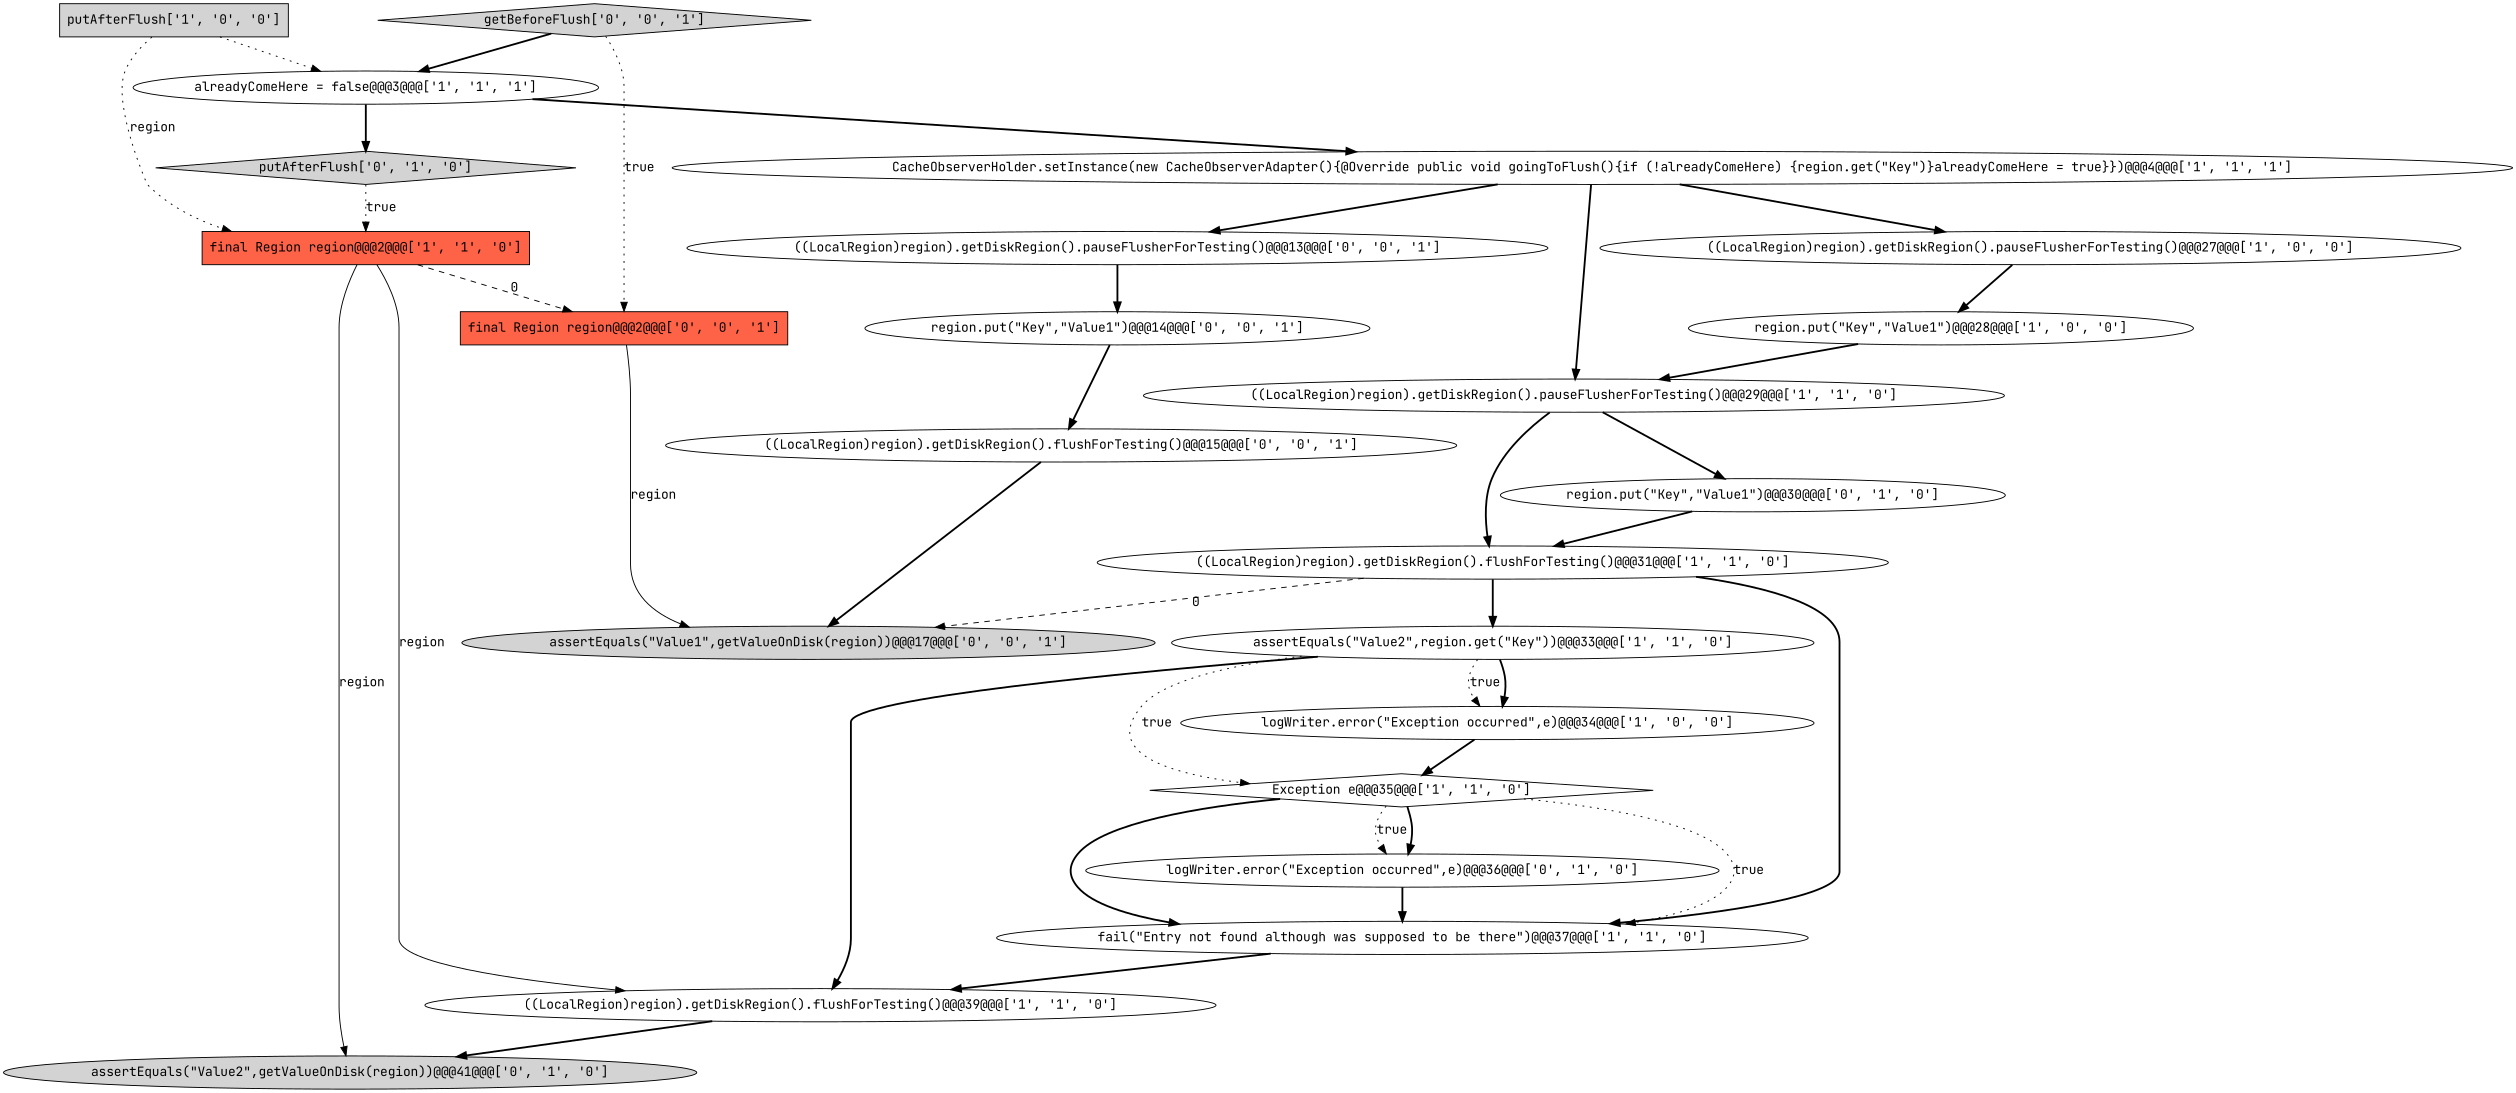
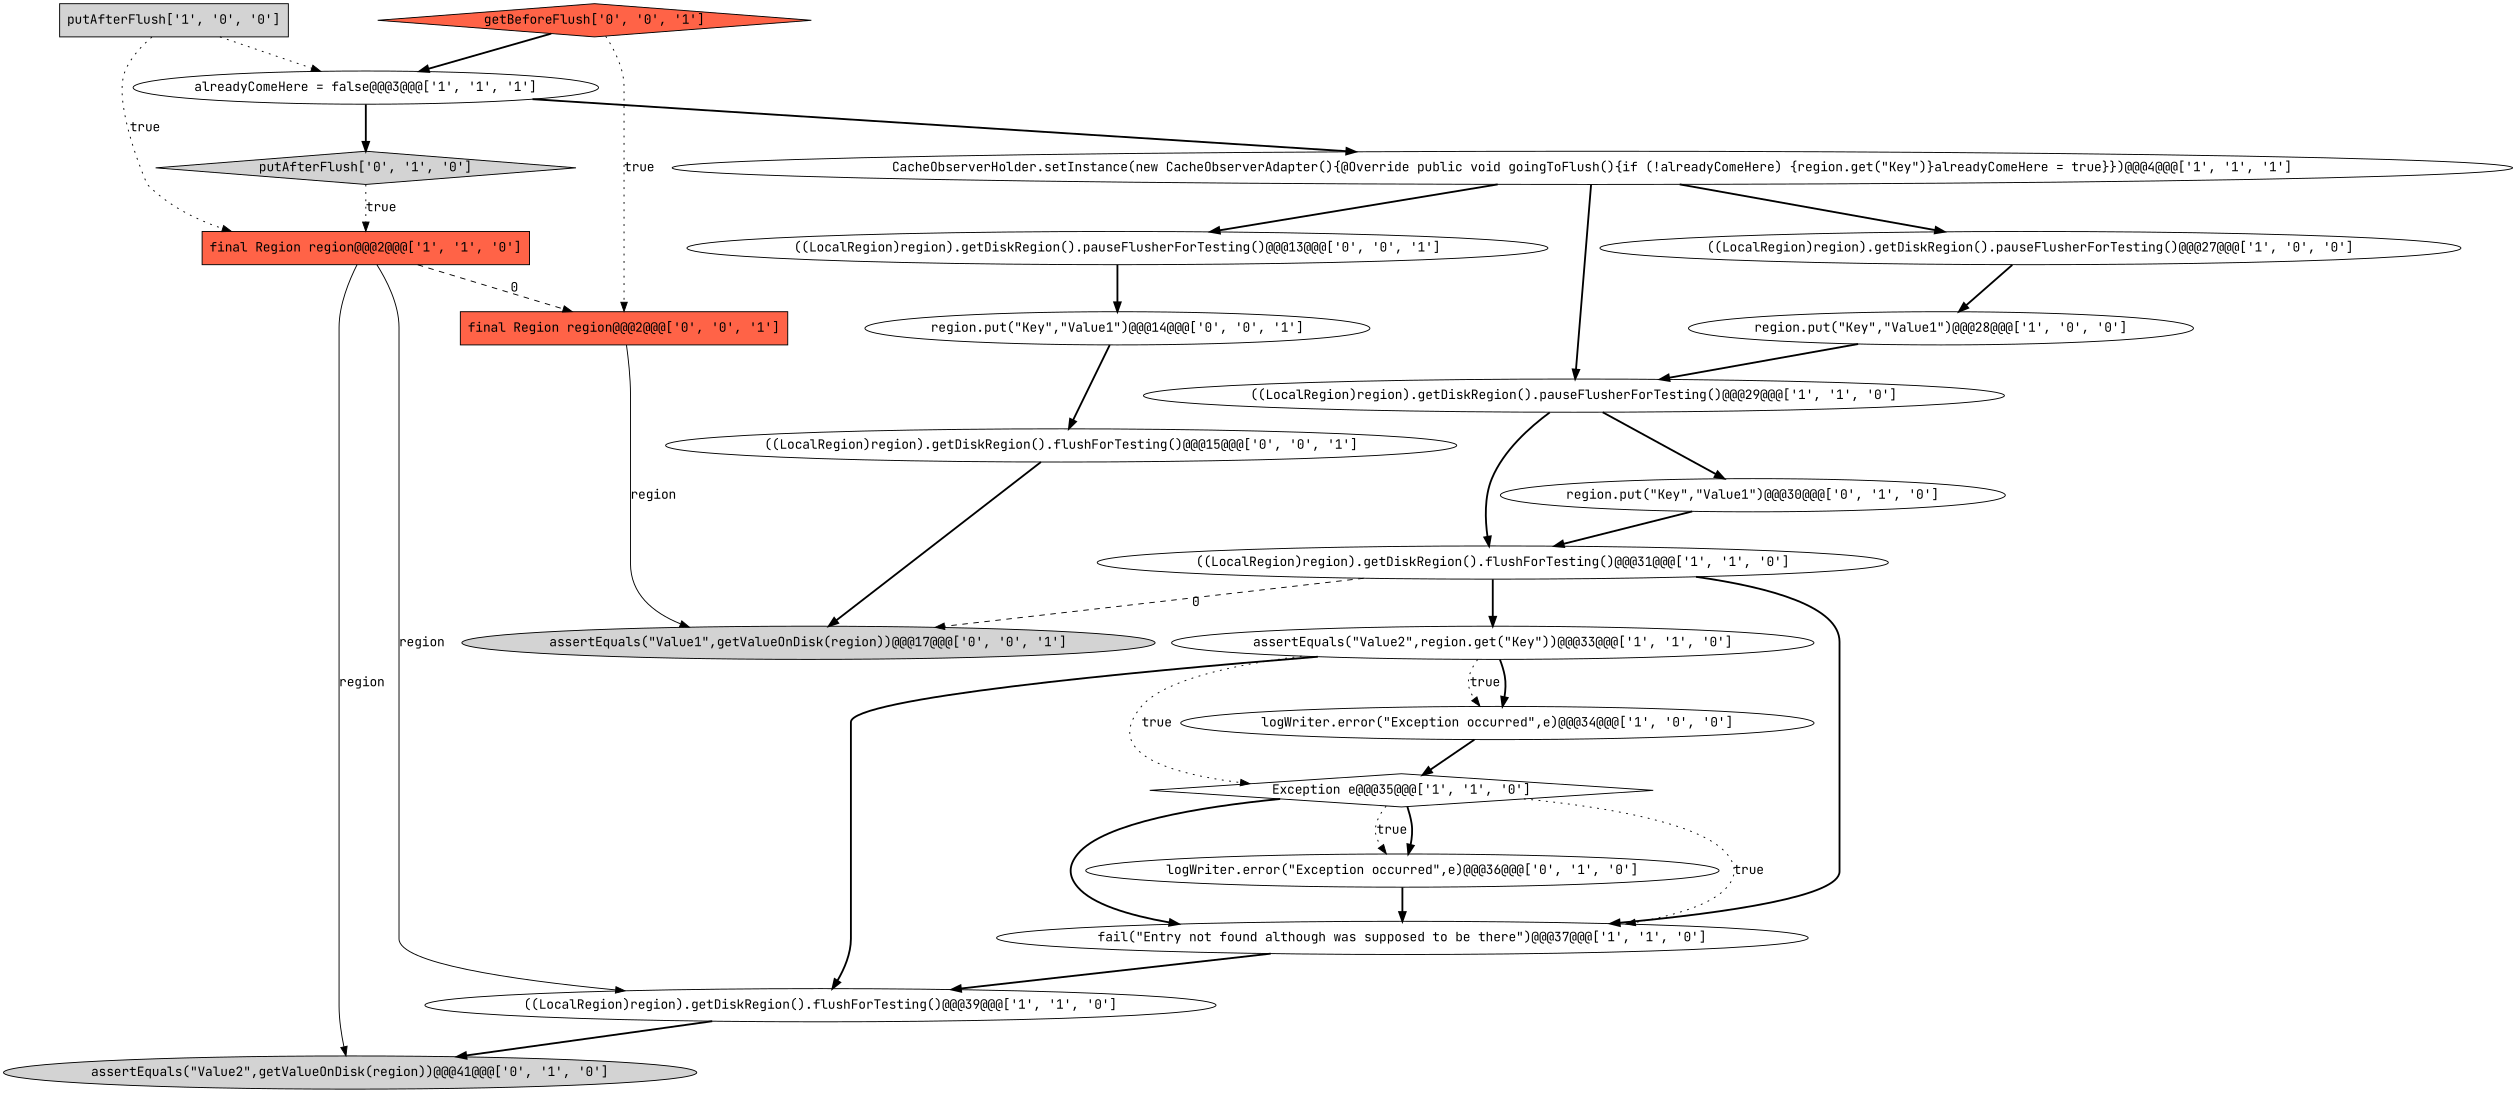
(595, 20) -> (595, 20)
(153, 128) -> (145, 128)
